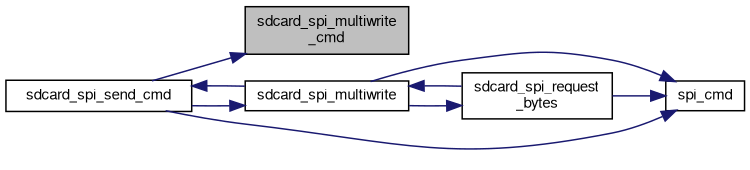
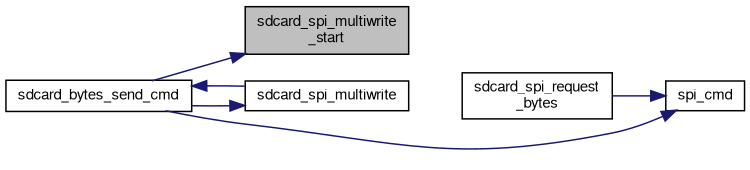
(327, 30) -> (327, 30)
(516, 54) -> none
(443, 86) -> none
(99, 96) -> (99, 96)
(428, 106) -> none
